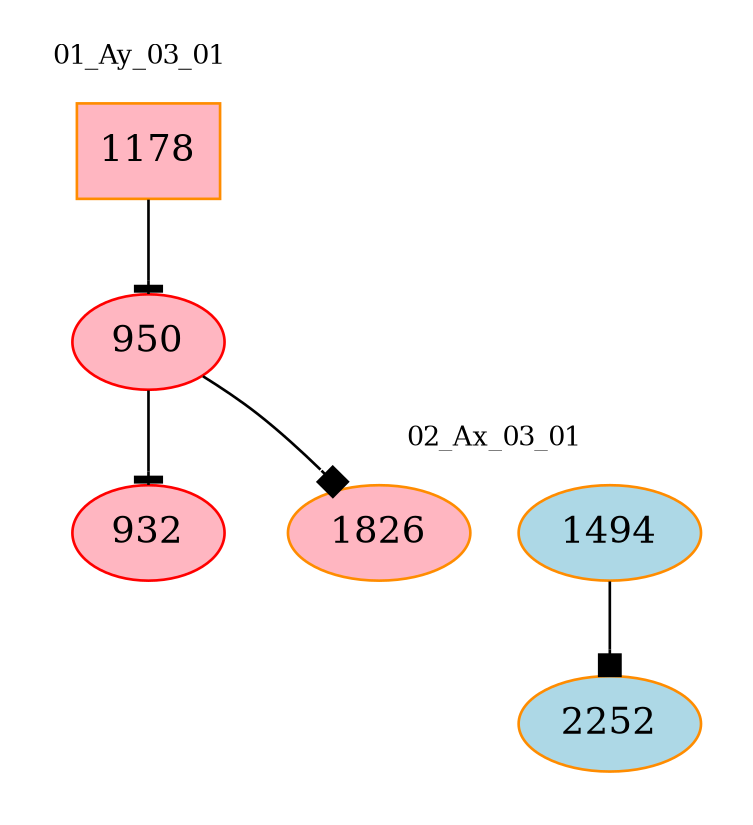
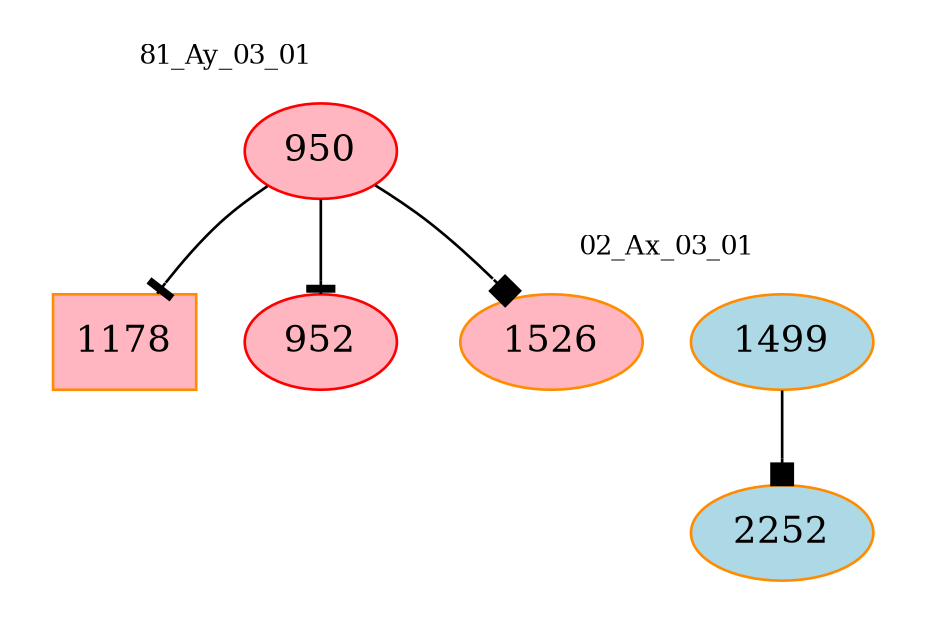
(139, 57) -> (225, 57)
(148, 240) -> (212, 230)
(148, 533) -> (321, 342)
(379, 533) -> (551, 342)
(610, 533) -> (782, 342)
